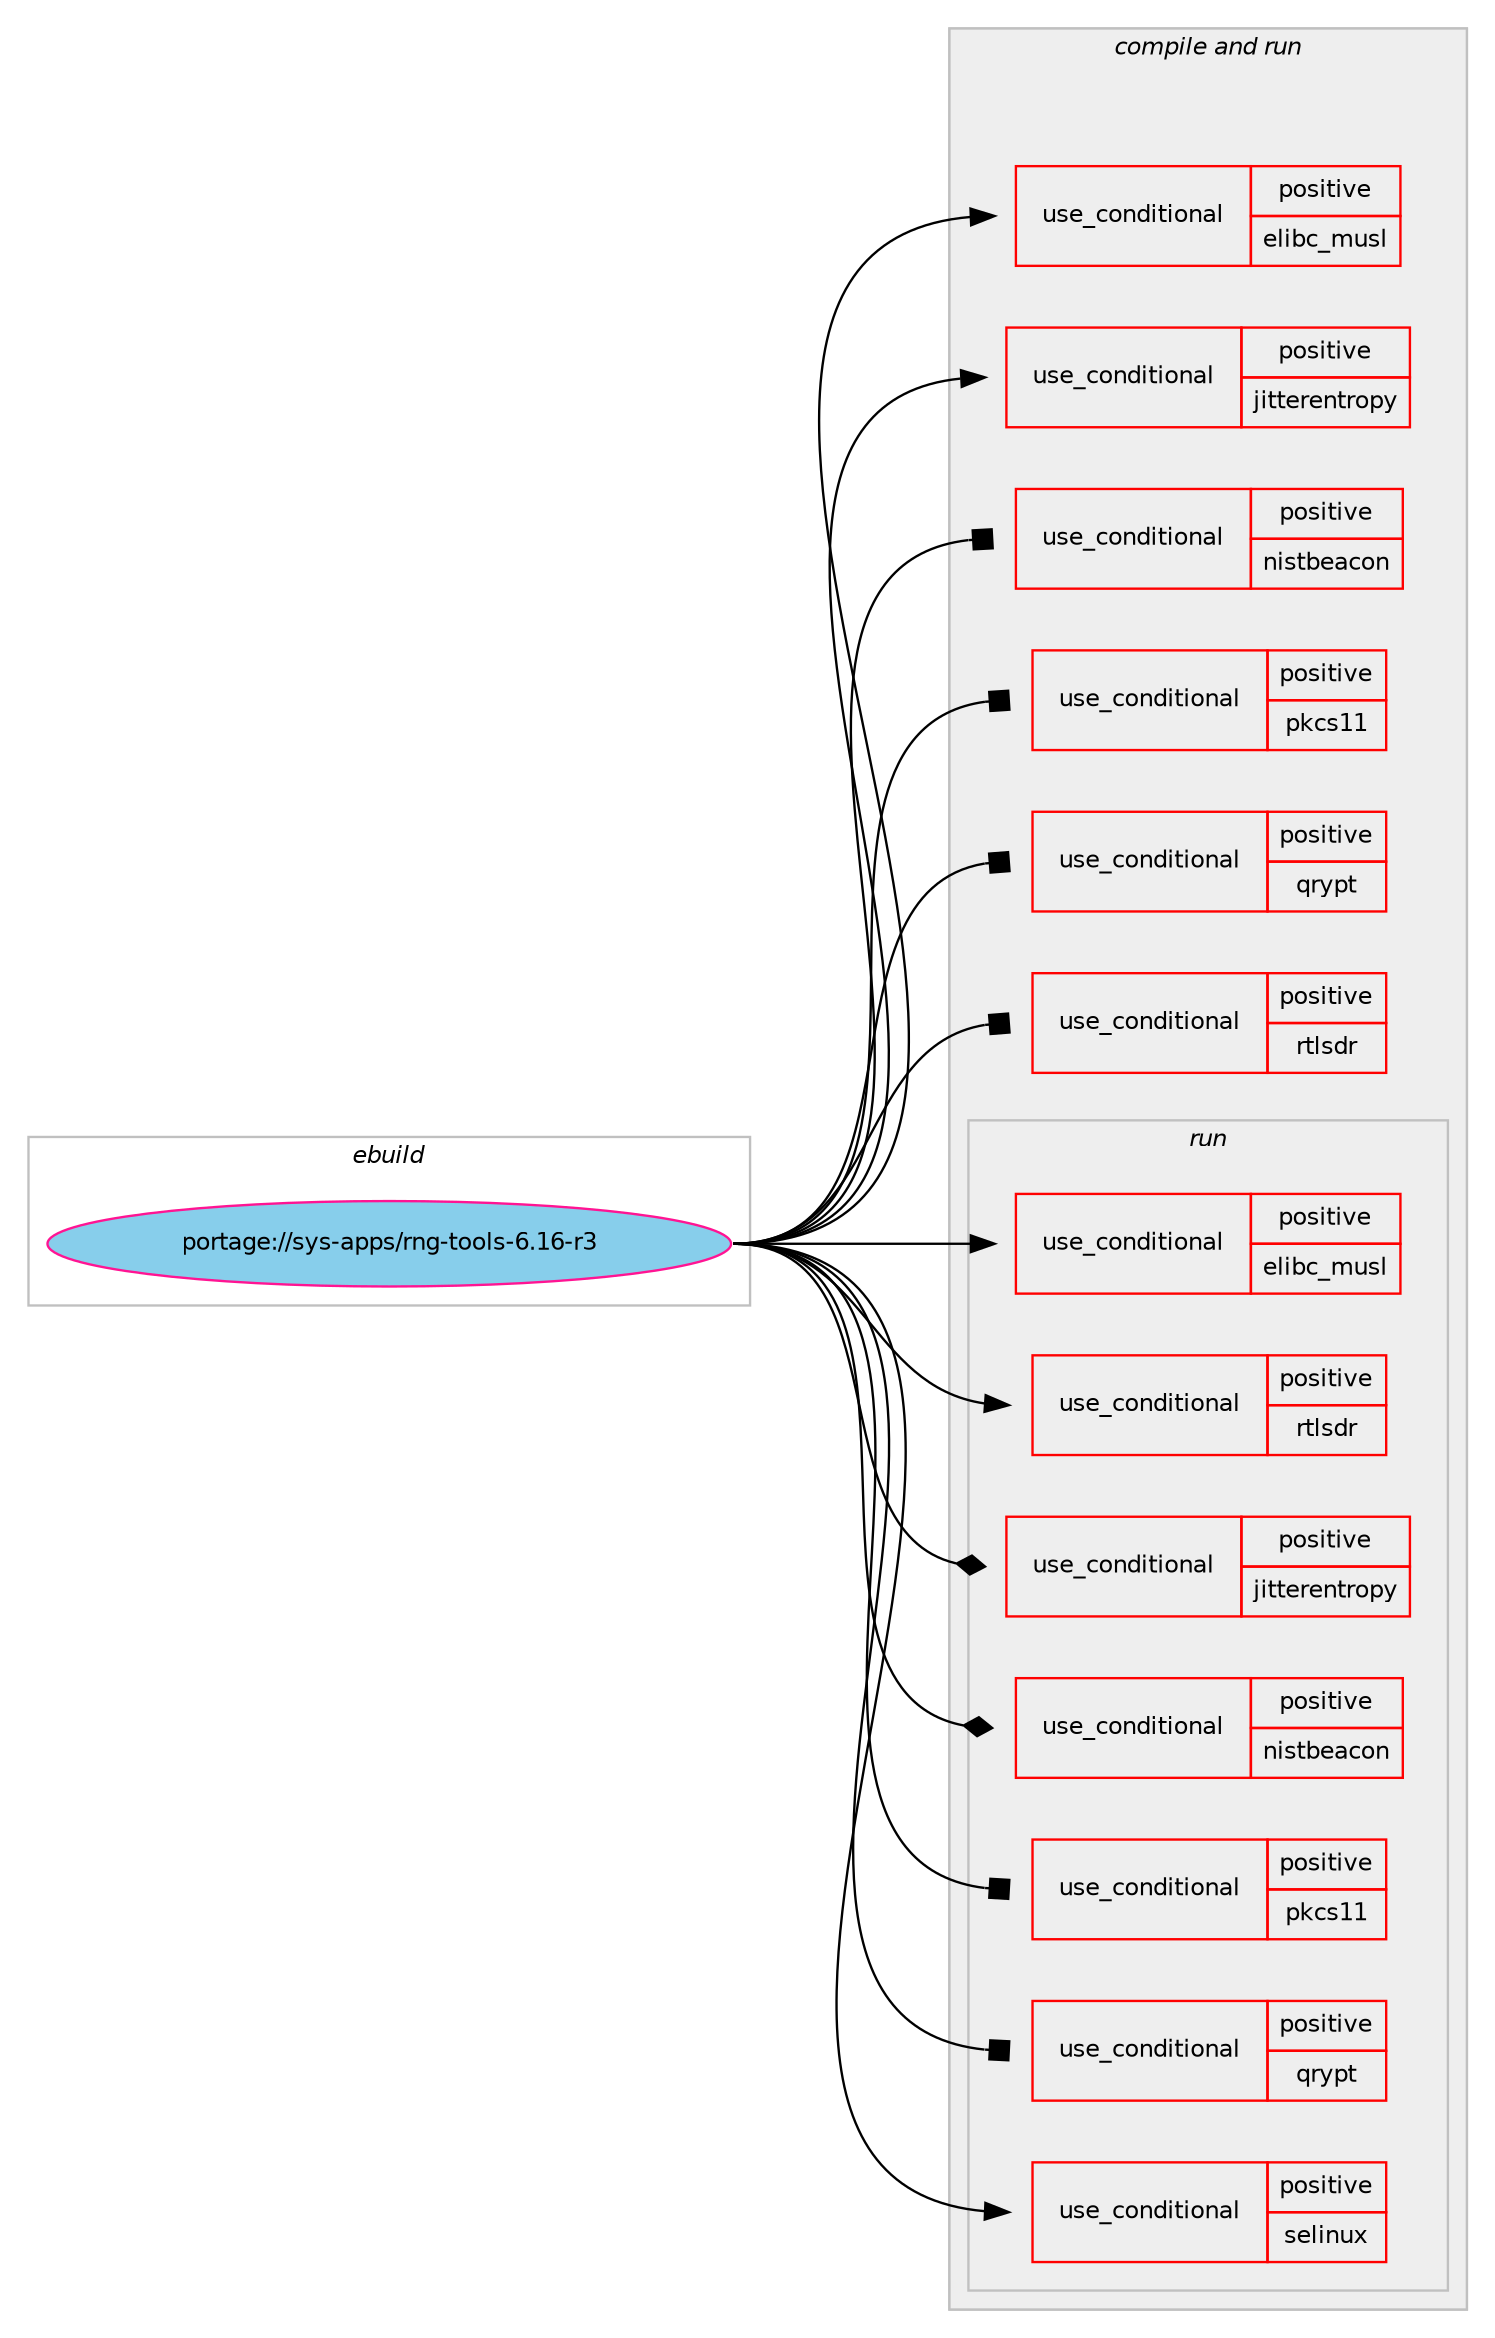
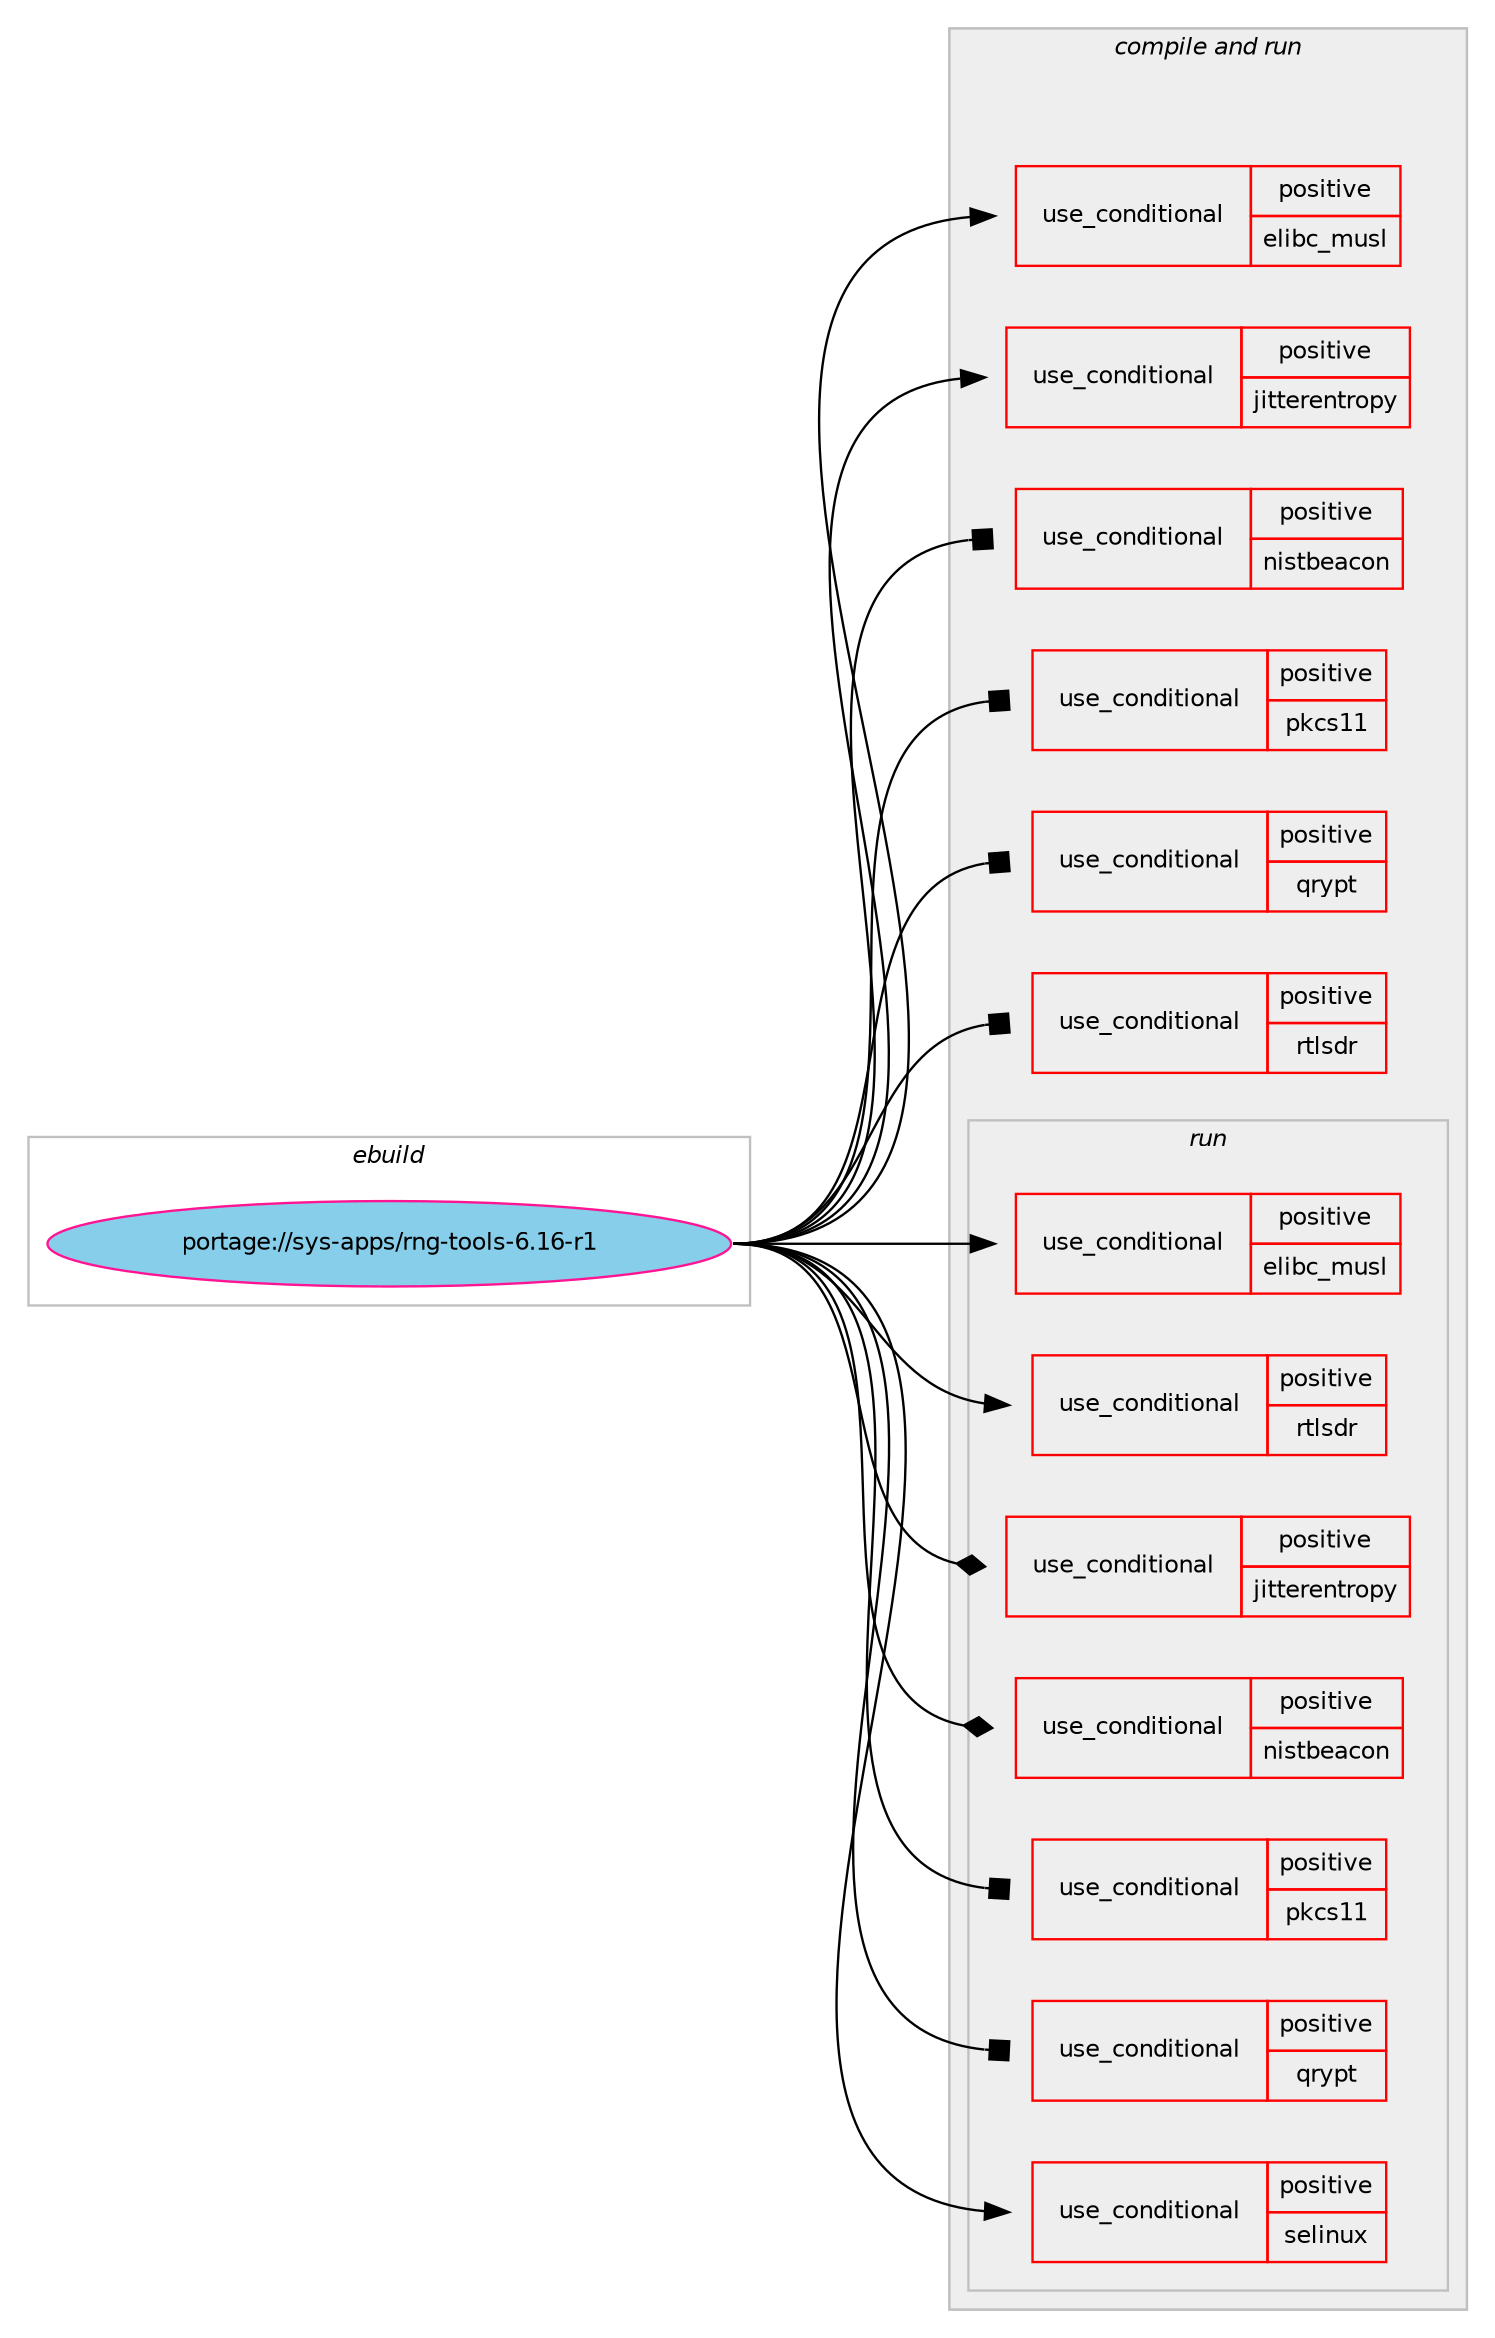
(389, 1244) -> (389, 1244)
